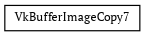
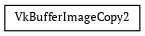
(72, 18) -> (72, 18)
